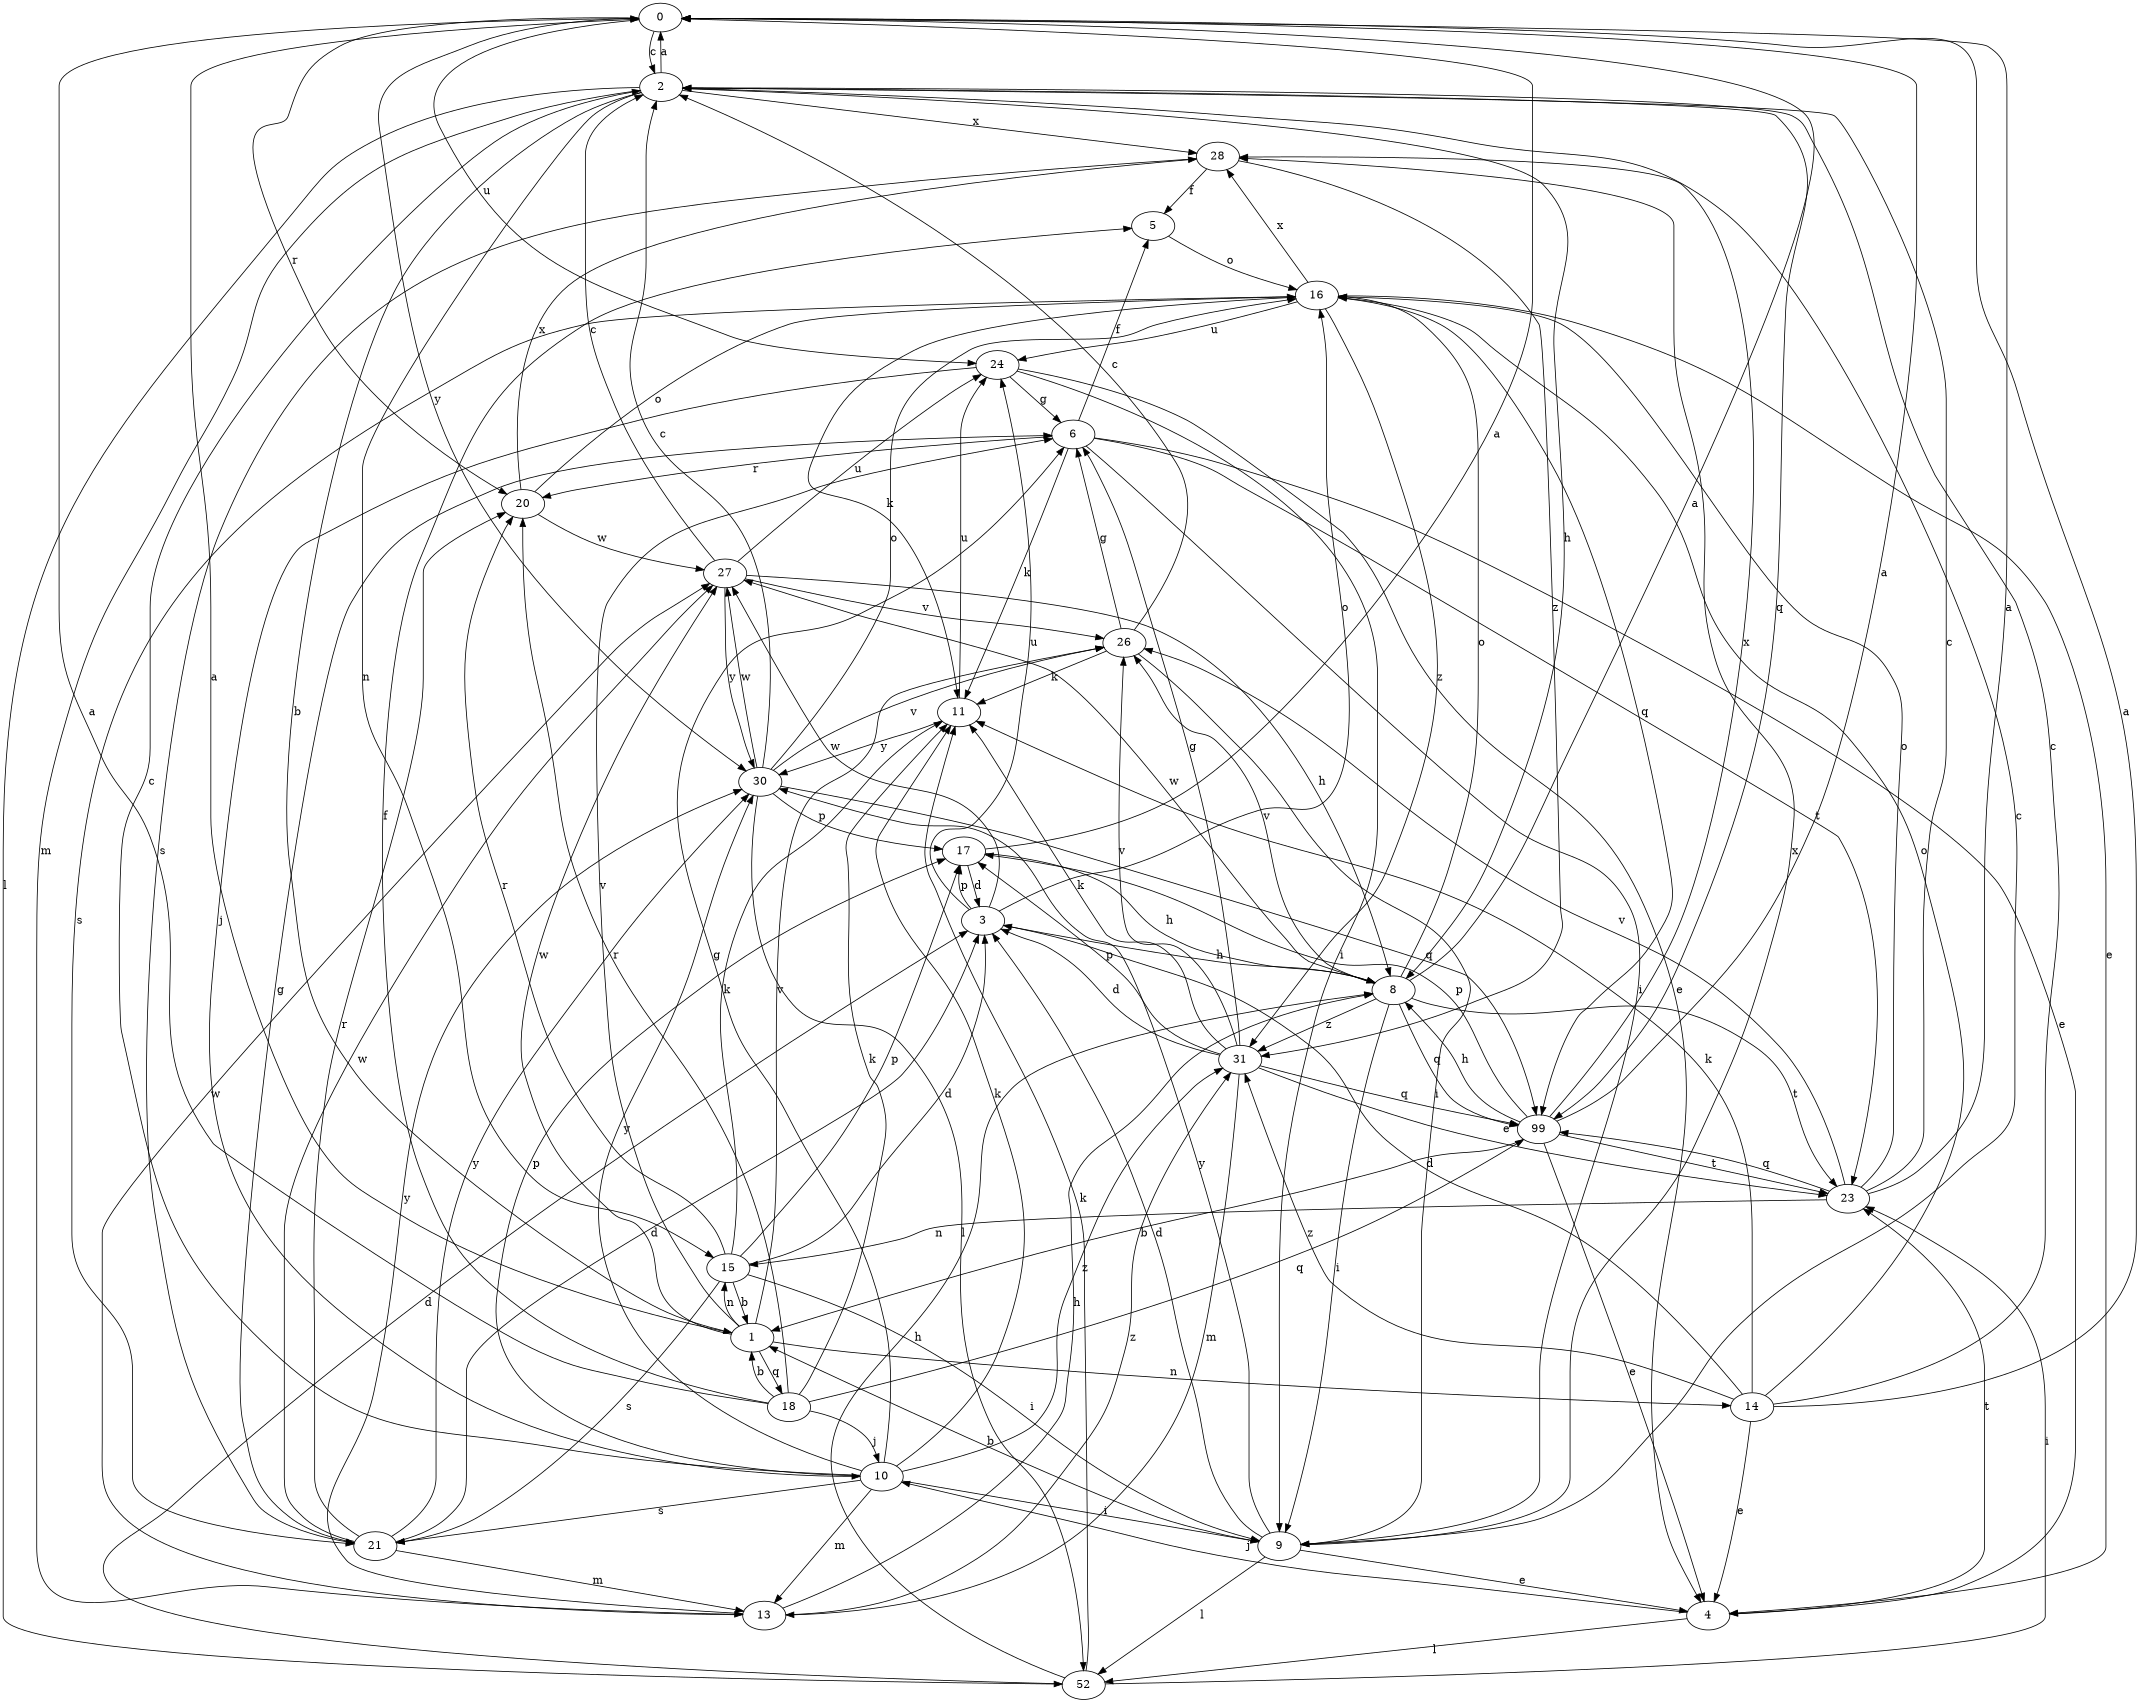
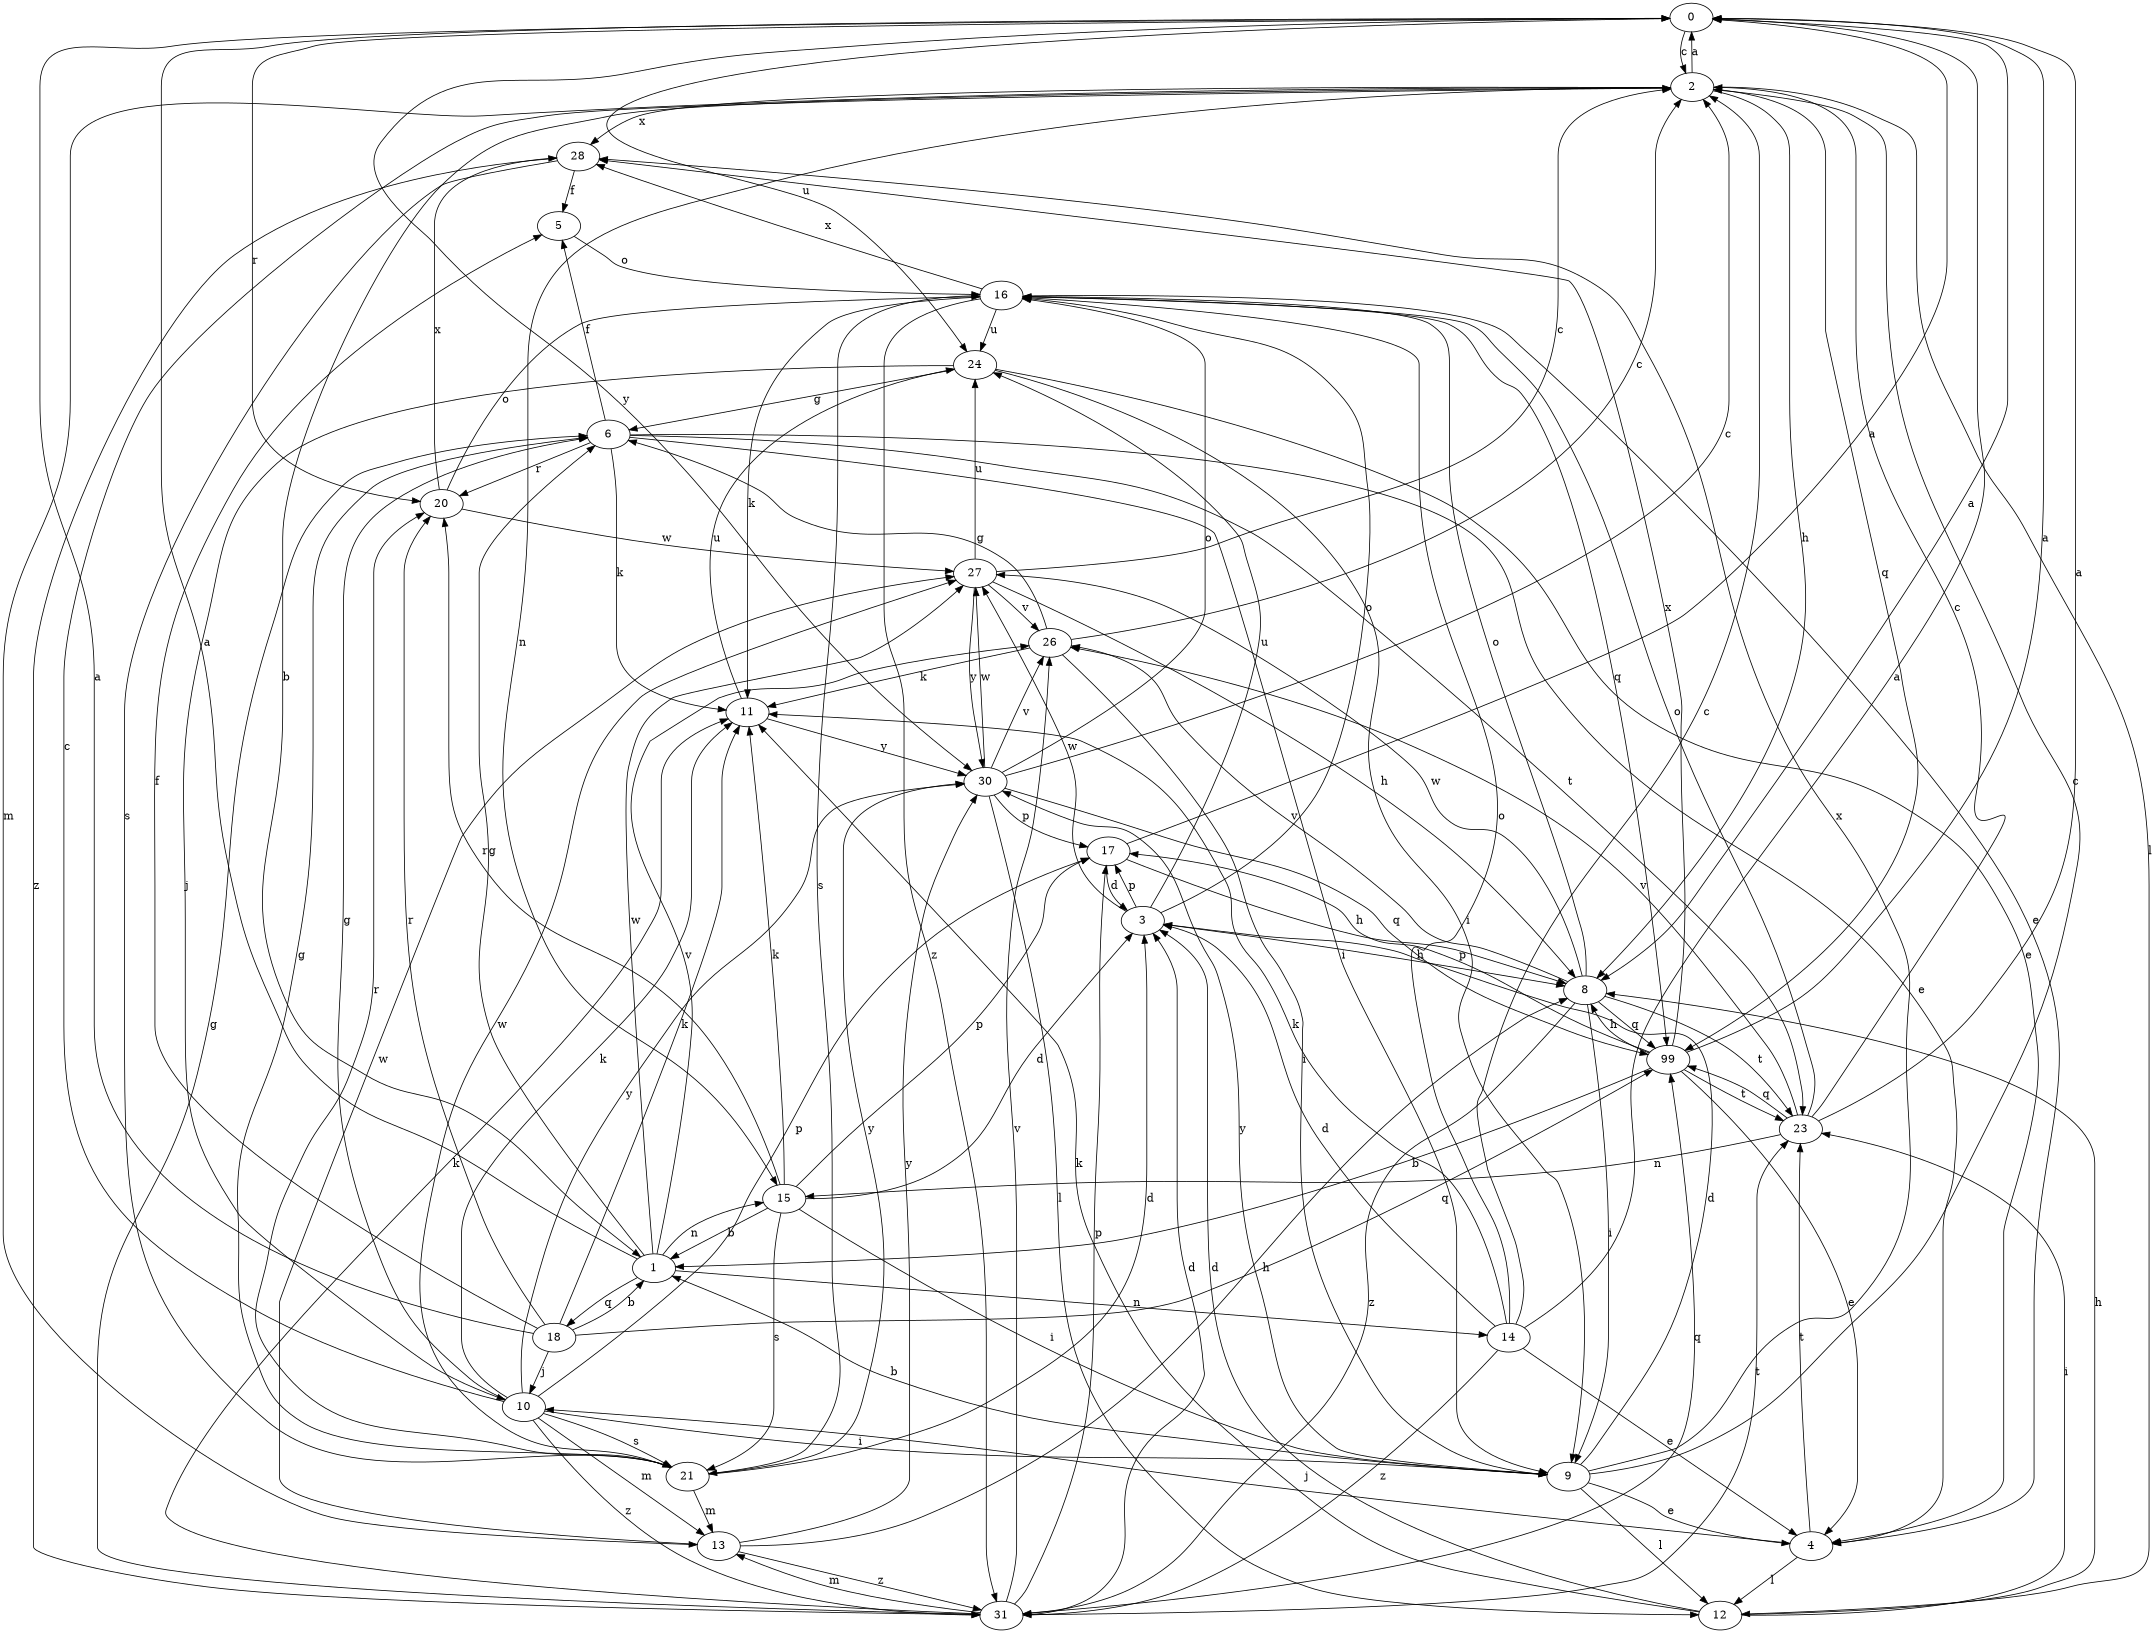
(1735, 85) -> (1998, 433)
(603, 886) -> (493, 851)
(1507, 1129) -> (1758, 1372)
(1084, 1685) -> (1720, 1616)
